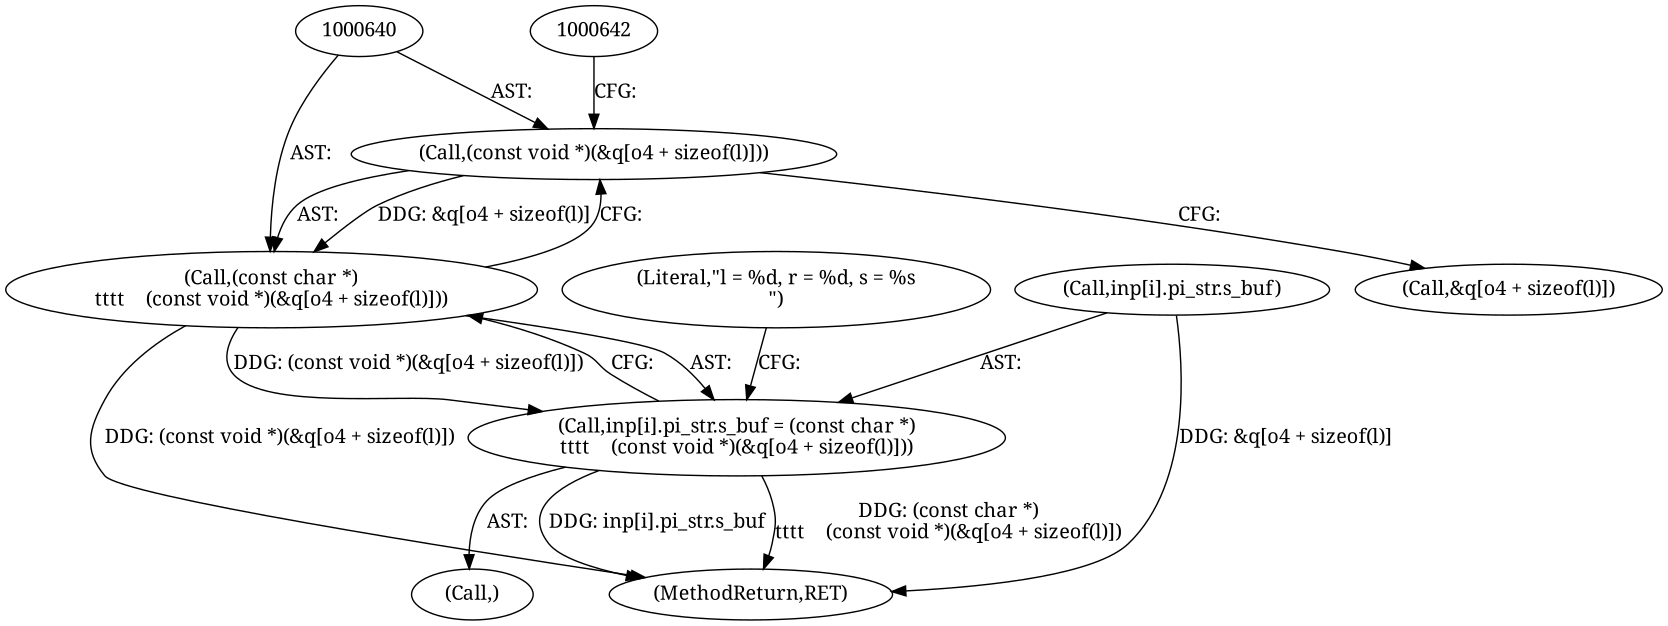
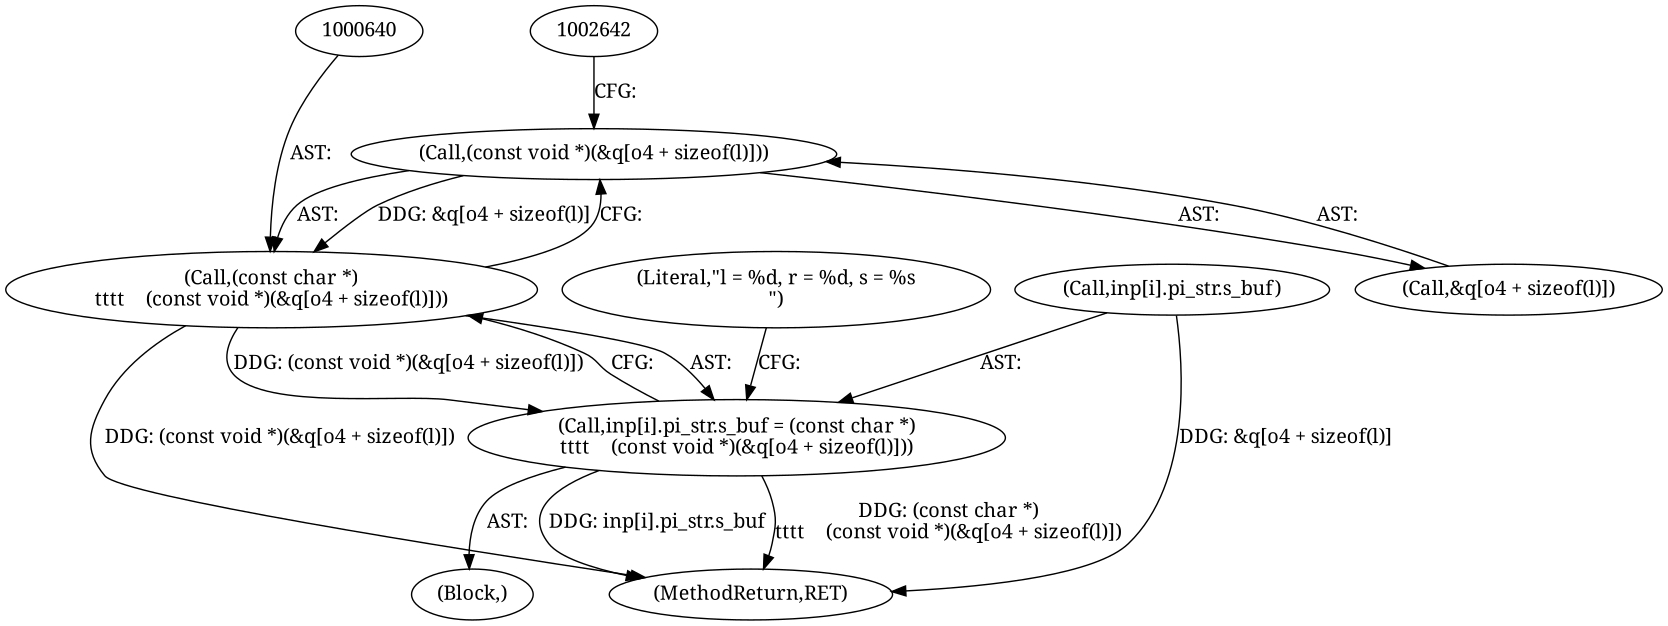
(594, 31) -> (594, 31)
(466, 87) -> (1149, 191)
(1202, 216) -> (1202, 216)
(472, 595) -> (472, 595)
